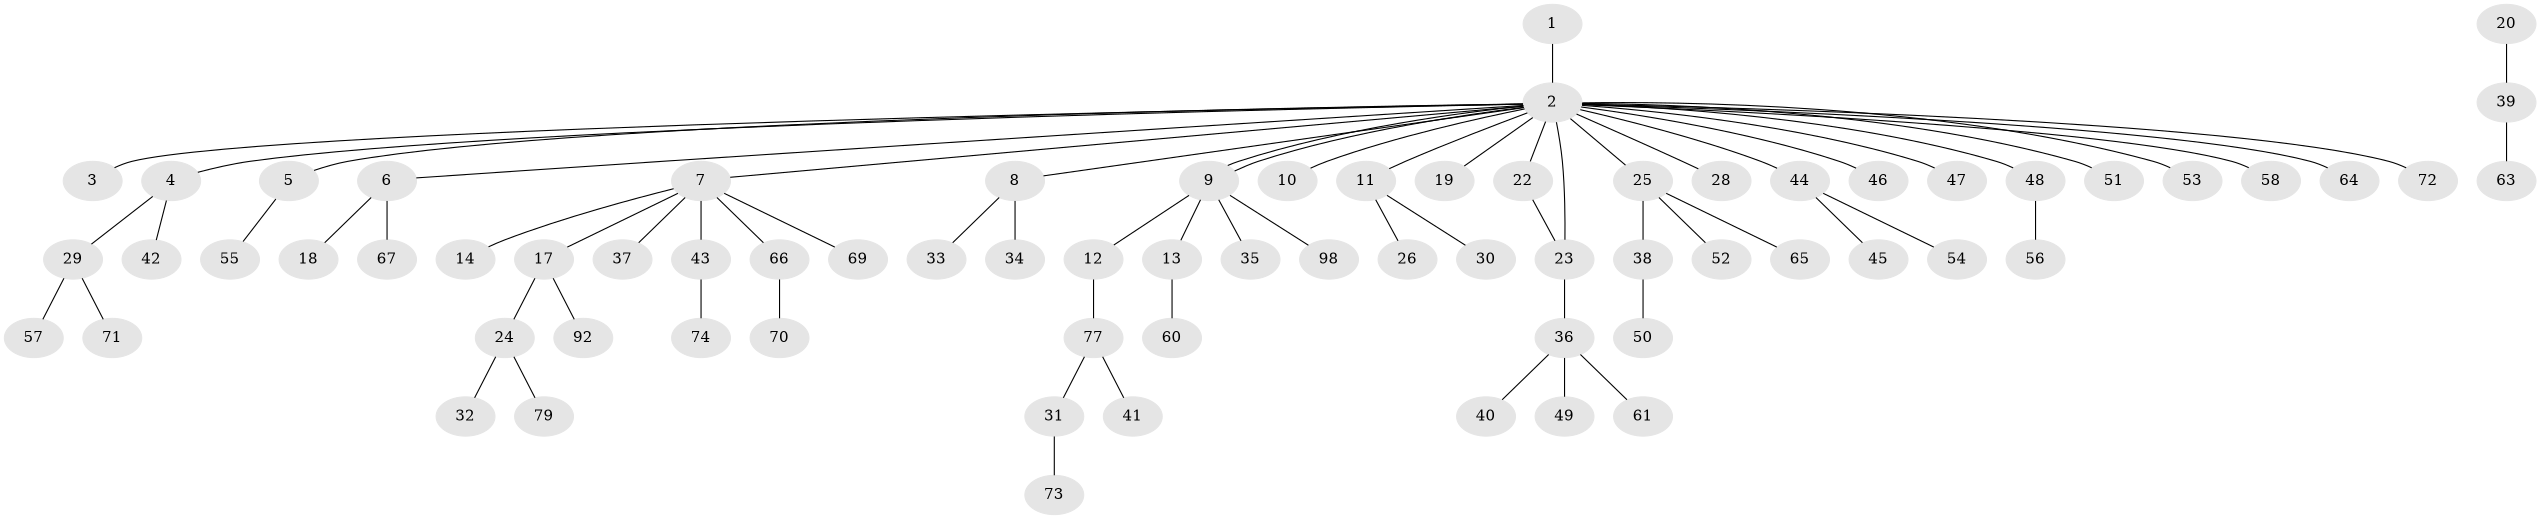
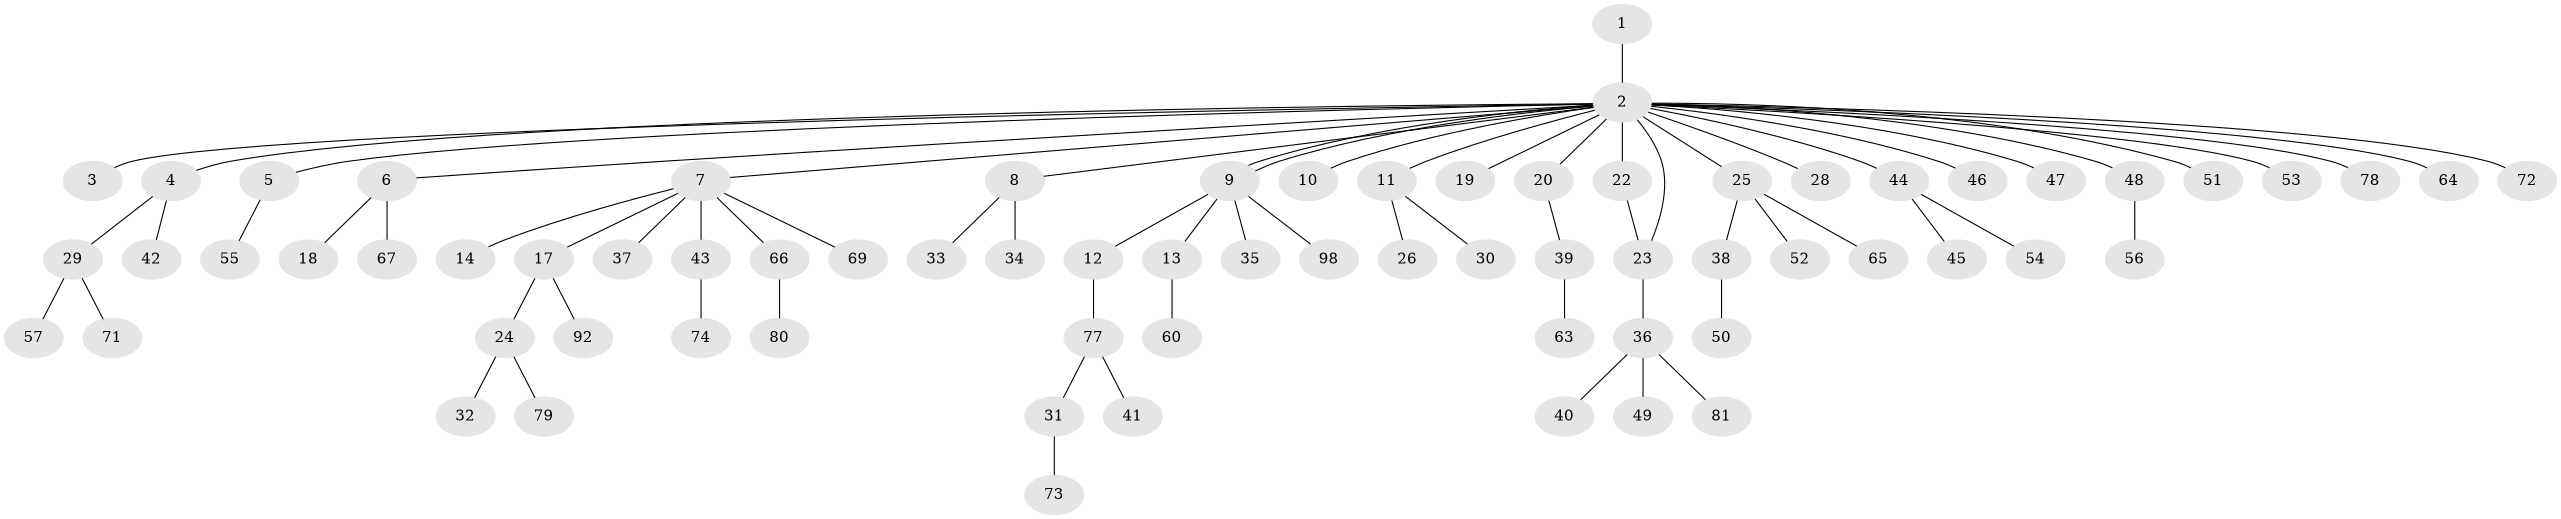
none -> (1583, 142)
(2271, 181) -> (2370, 181)
(780, 338) -> (780, 338)
(1643, 416) -> (1722, 416)
